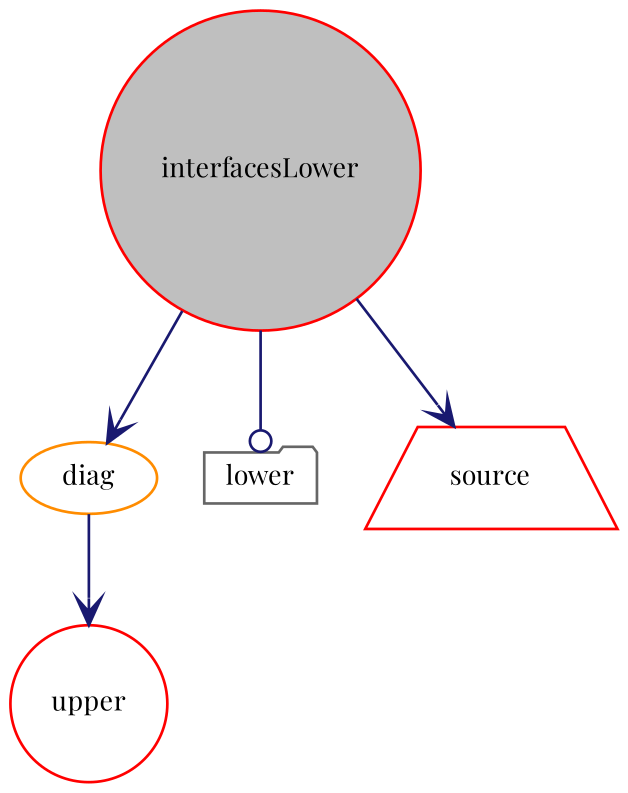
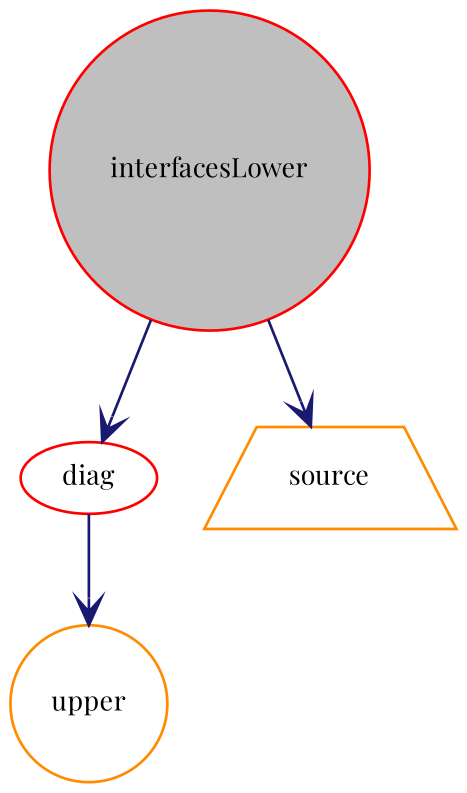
(89, 478) -> (89, 478)
(261, 478) -> none
(491, 478) -> (330, 478)
(89, 704) -> (89, 704)
